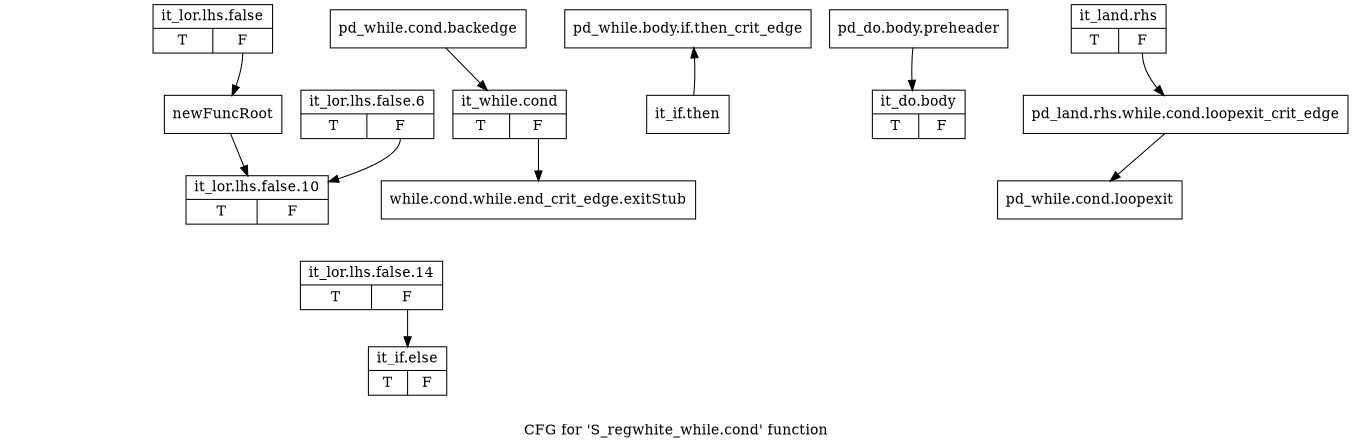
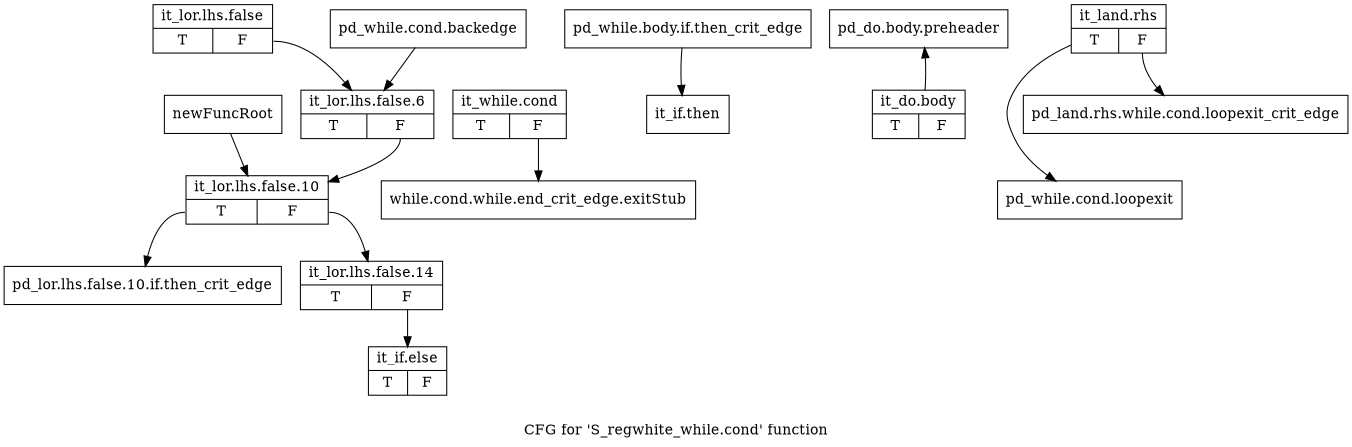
(912, 64) -> (926, 74)
(463, 65) -> (403, 65)
(241, 70) -> (313, 54)
(695, 77) -> (681, 66)
(1142, 154) -> (1009, 103)
none -> (353, 226)
none -> (143, 285)
